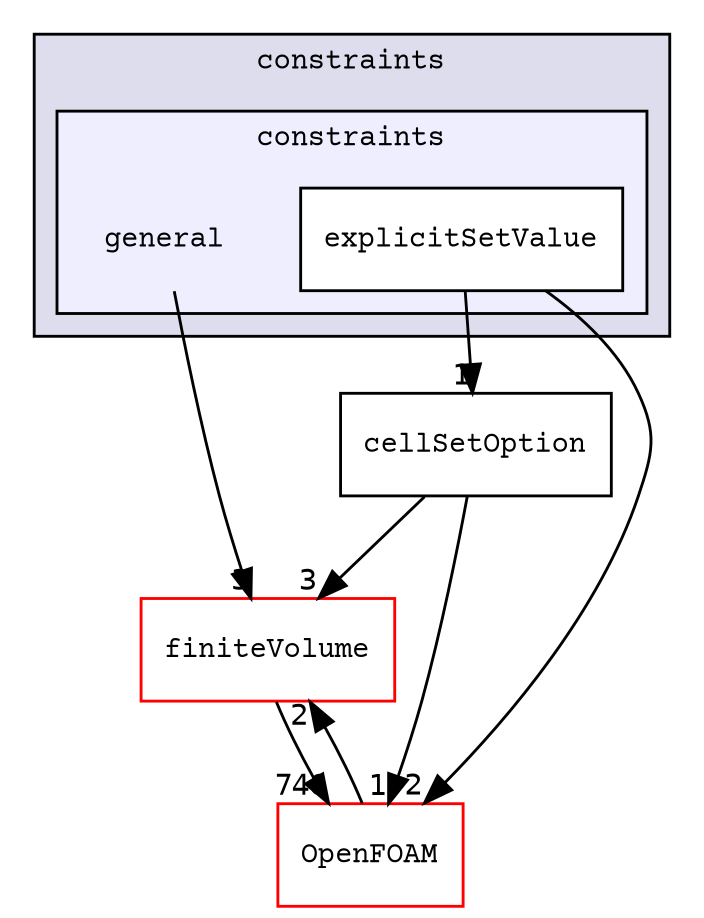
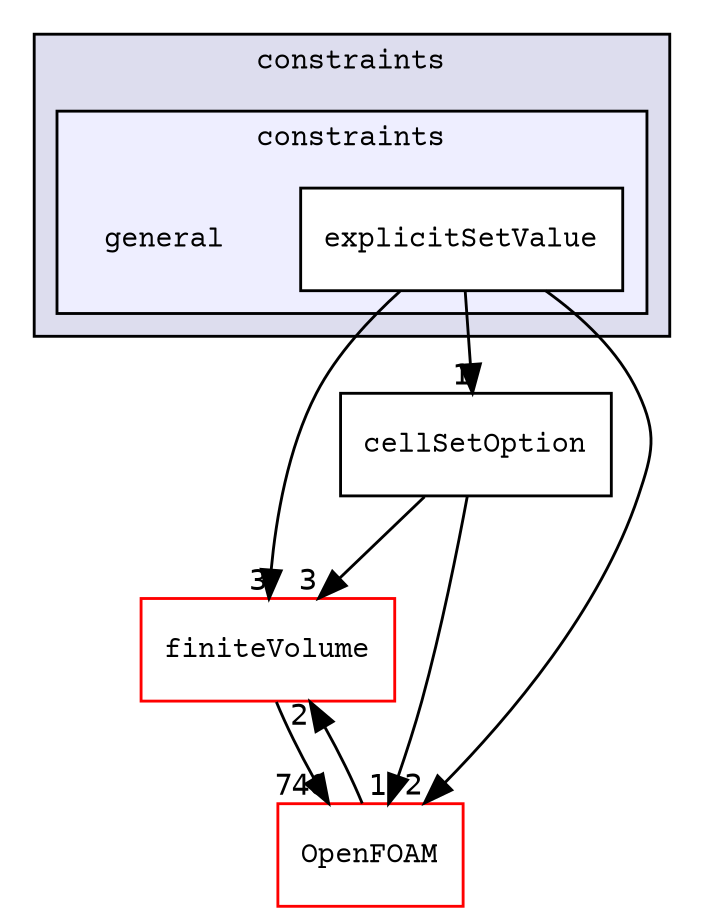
(204, 432) -> (306, 416)
